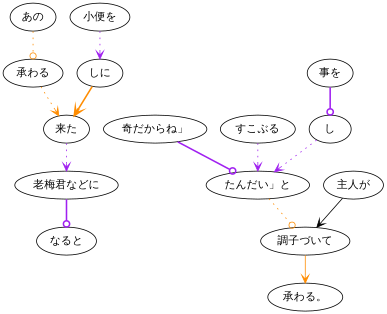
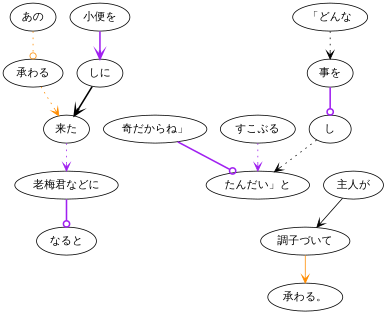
none -> (330, 17)
(100, 41) -> (100, 41)
(85, 98) -> (85, 98)
(299, 154) -> (299, 154)
(279, 211) -> none
